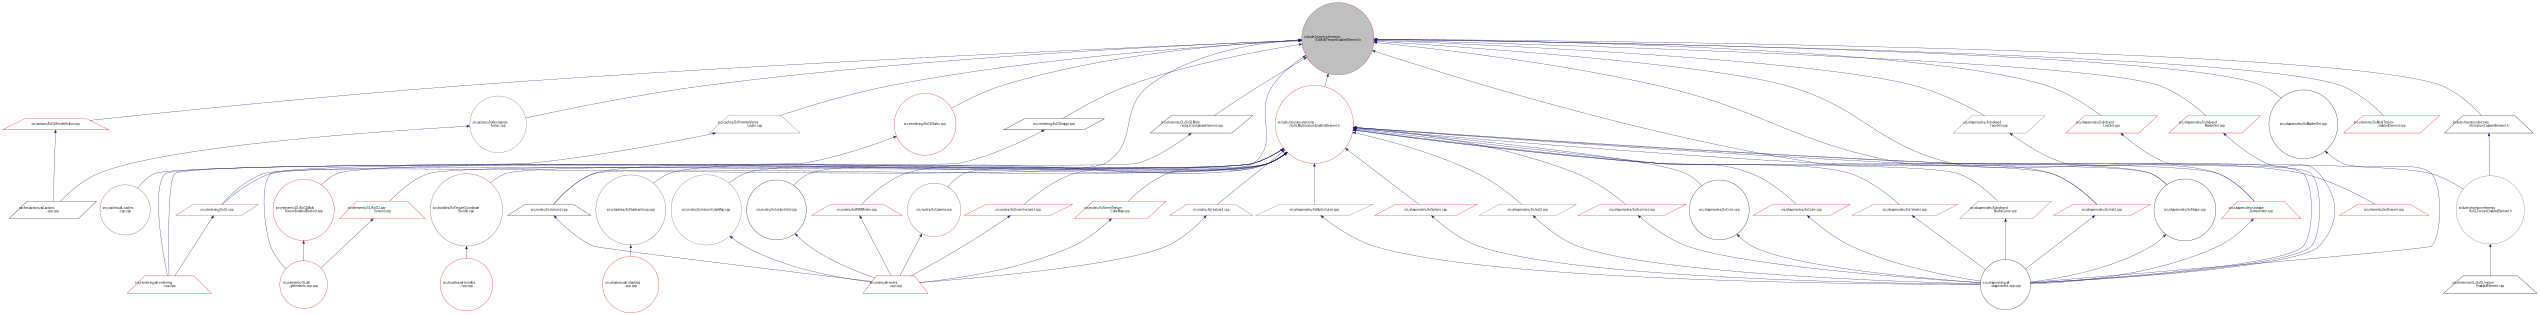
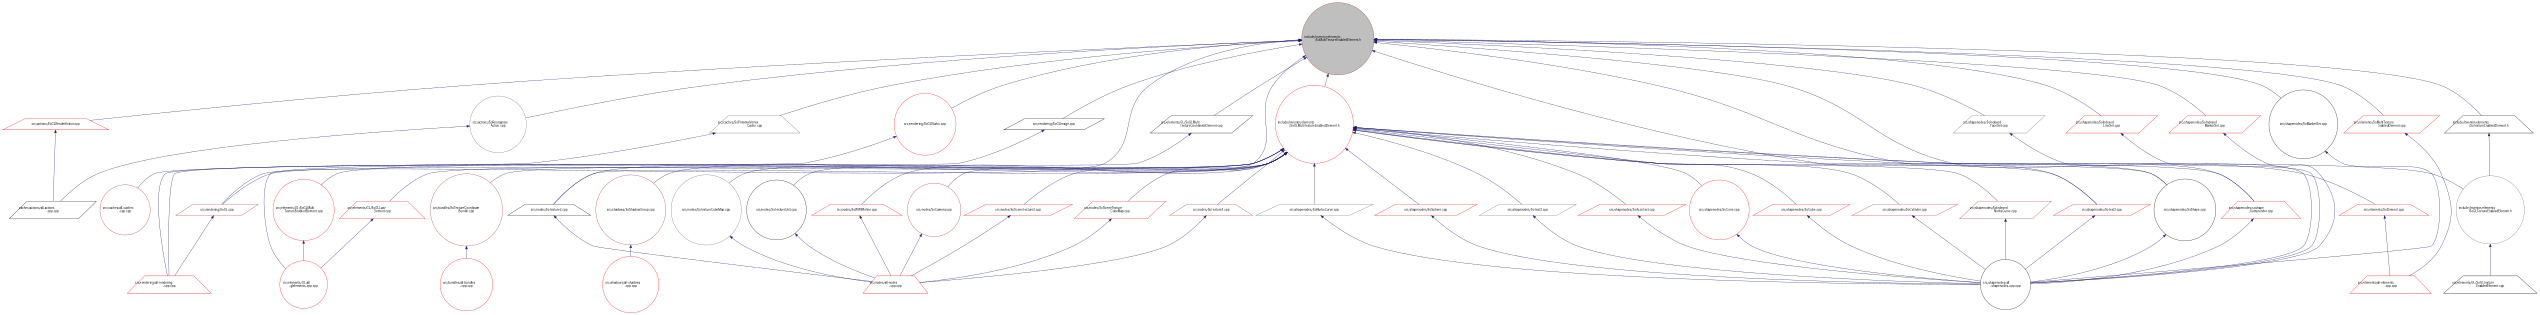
(1719, 210) -> (1719, 210)
none -> (2391, 285)
